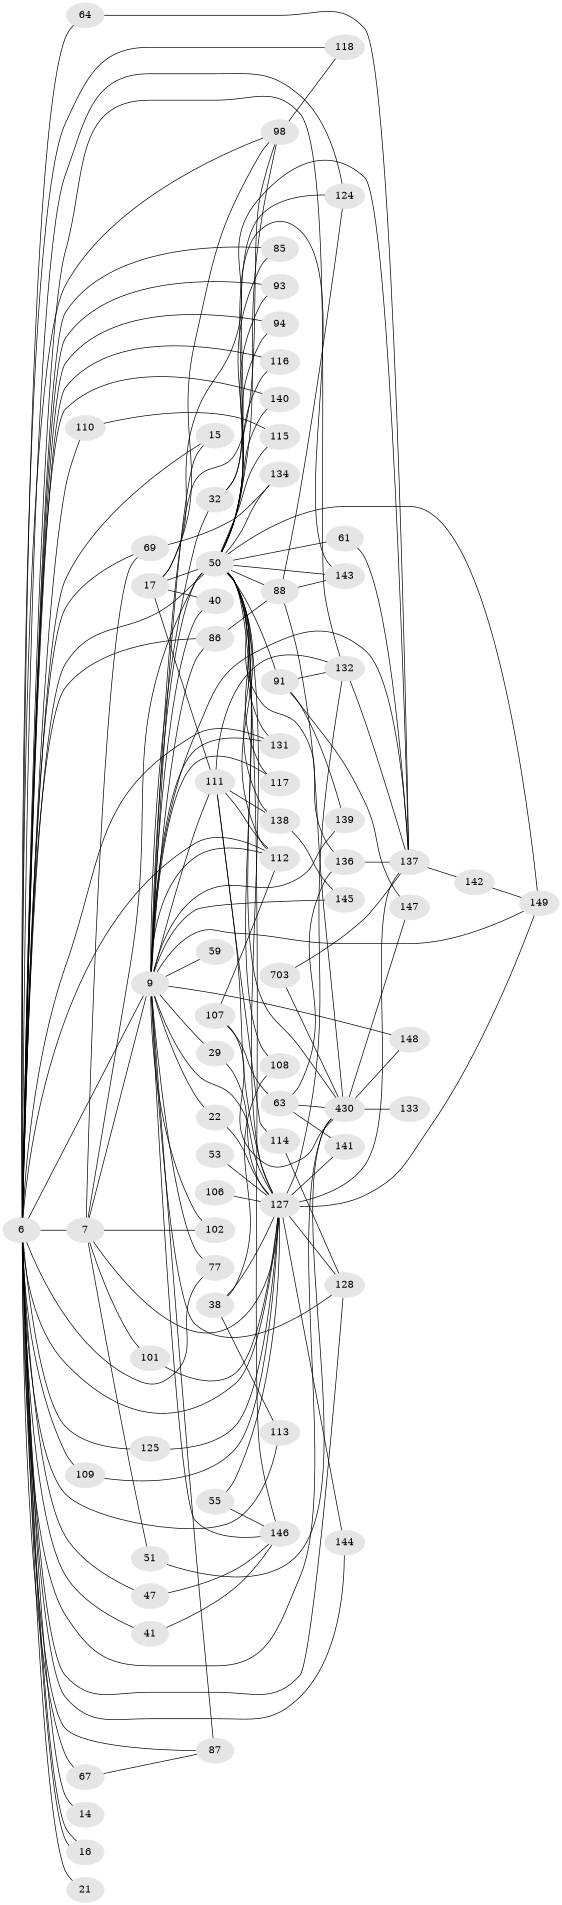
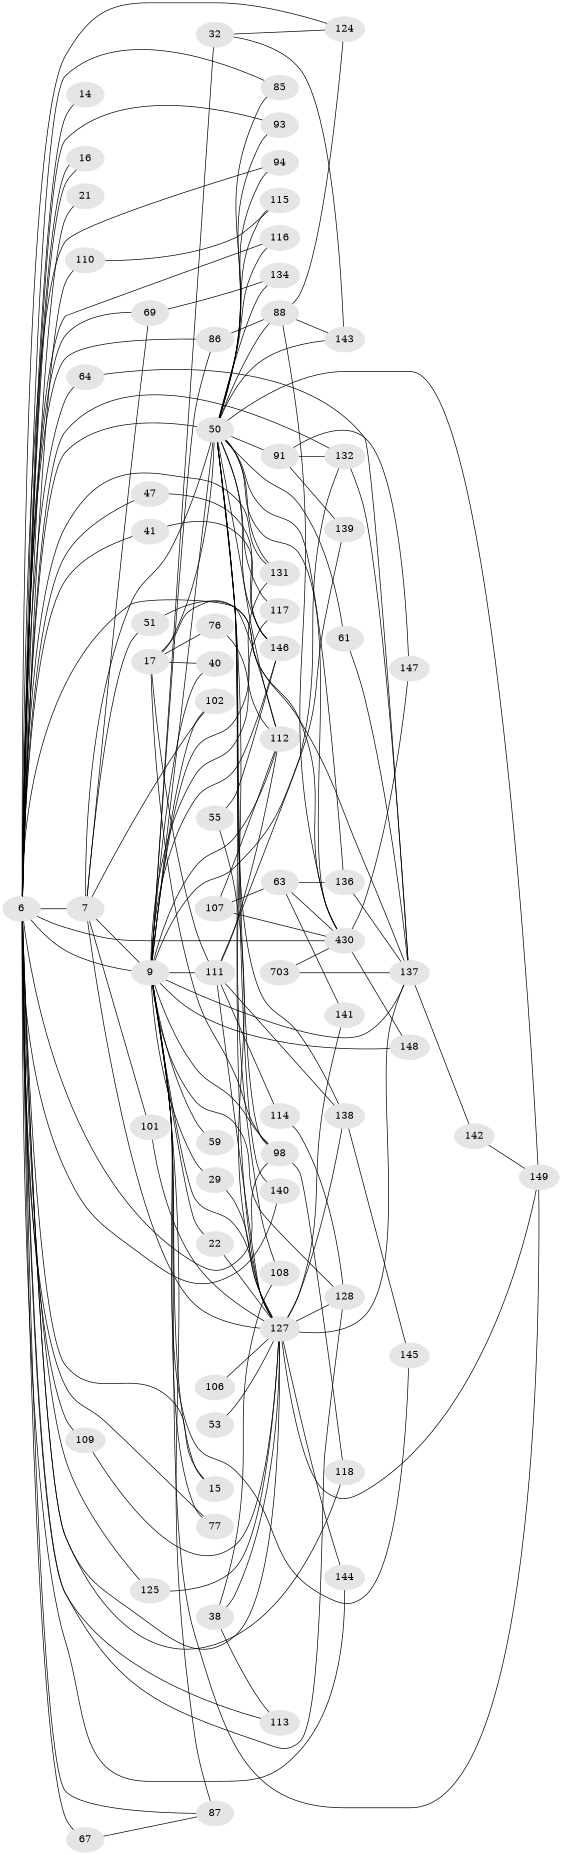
none -> (215, 626)
(319, 926) -> (321, 1225)
(410, 1109) -> none
